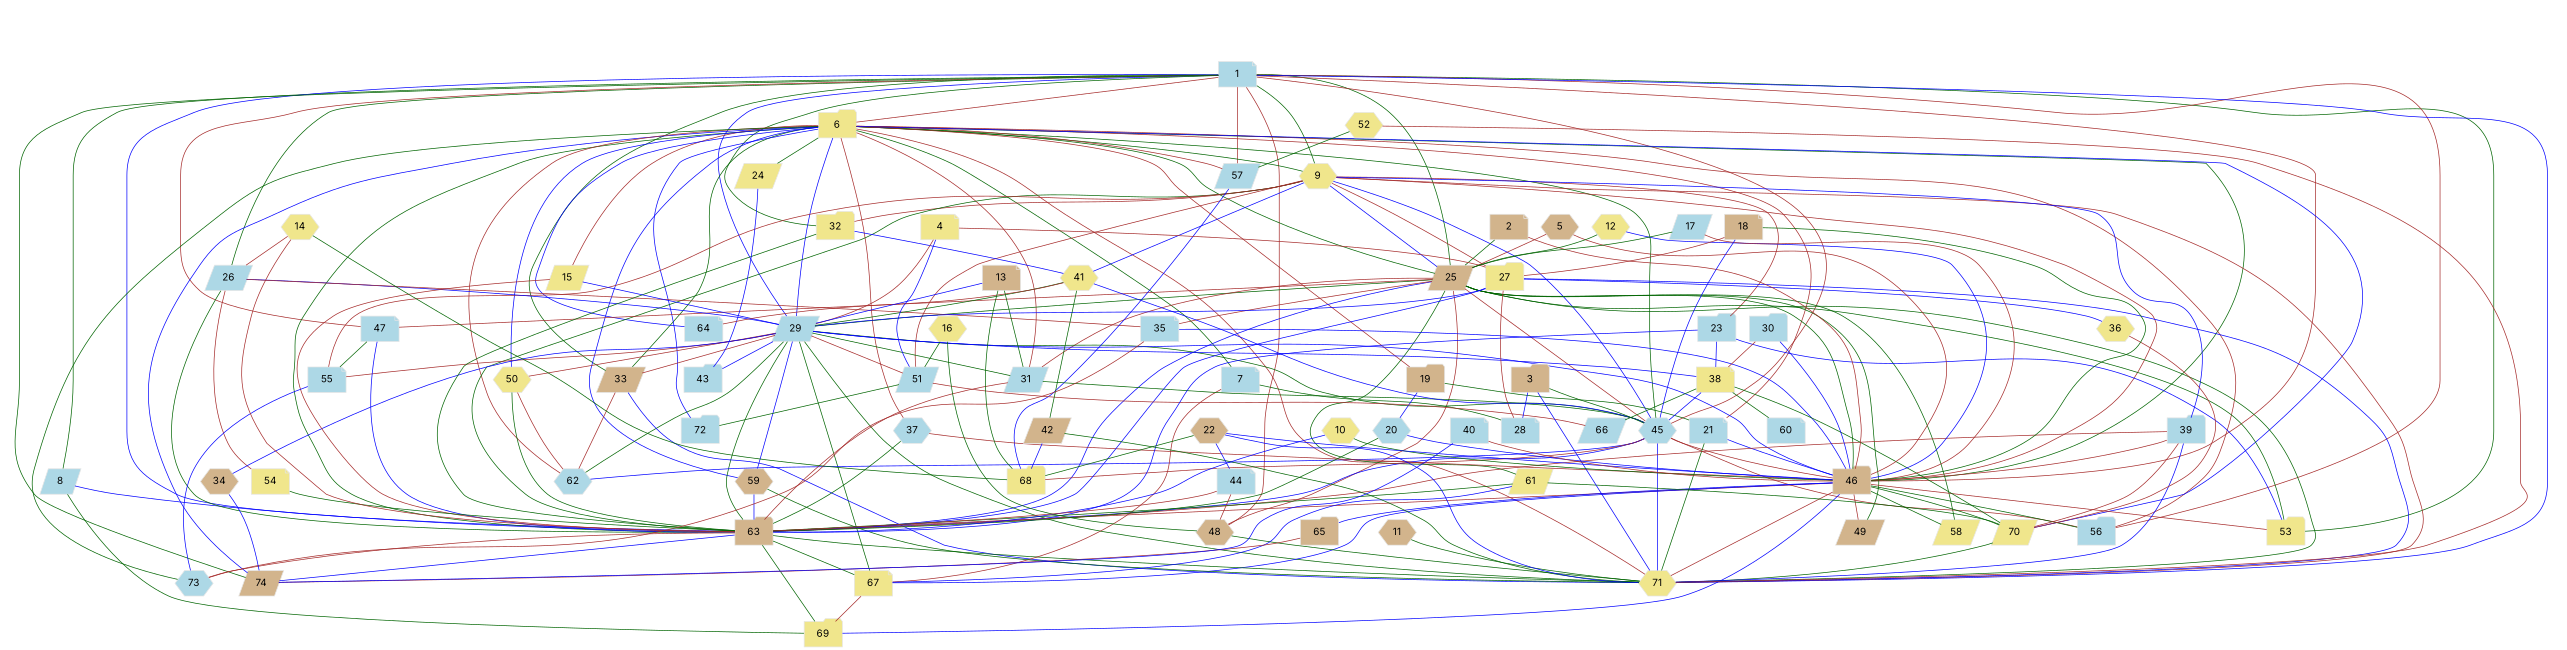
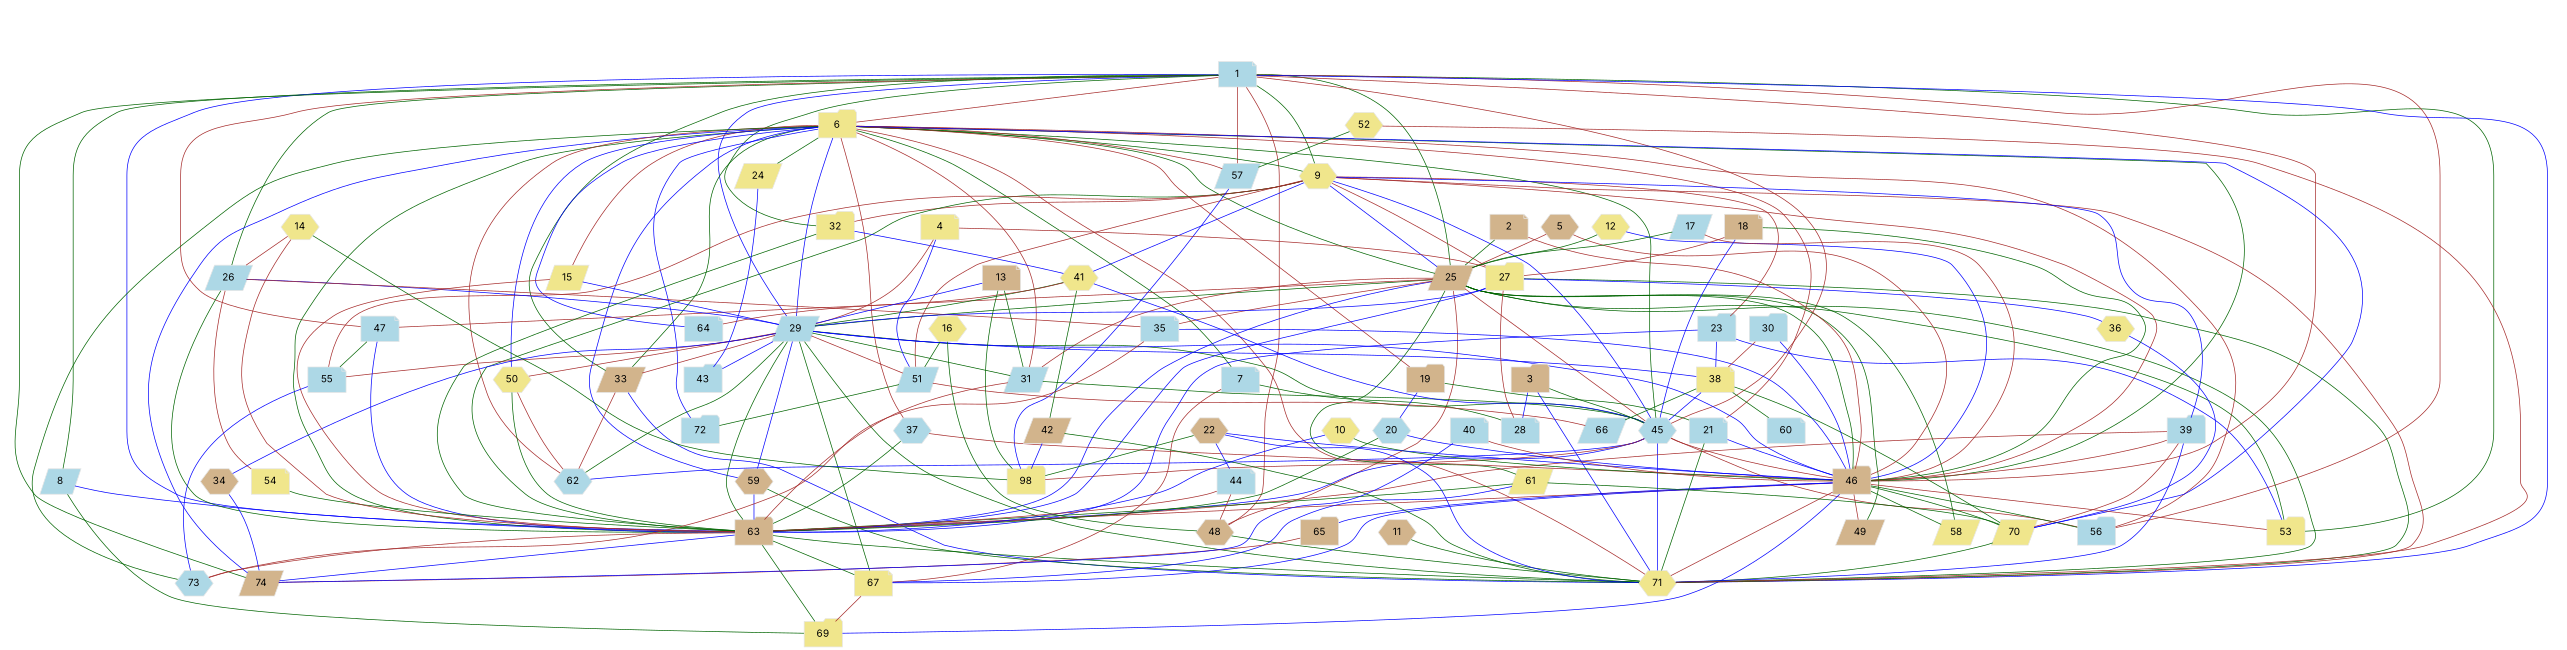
(2365, 414) -> (2365, 414)
(2197, 467) -> (2197, 467)
(1026, 482) -> (1026, 482)
